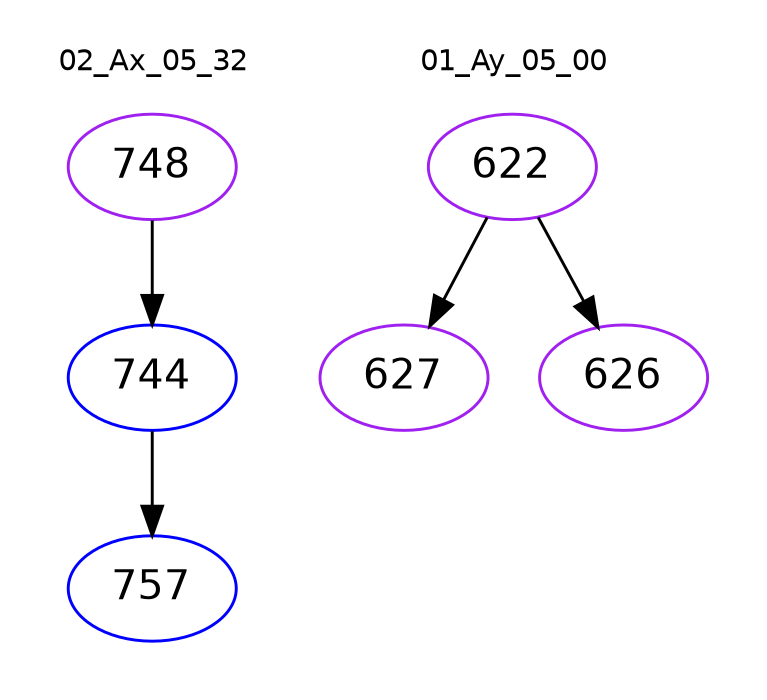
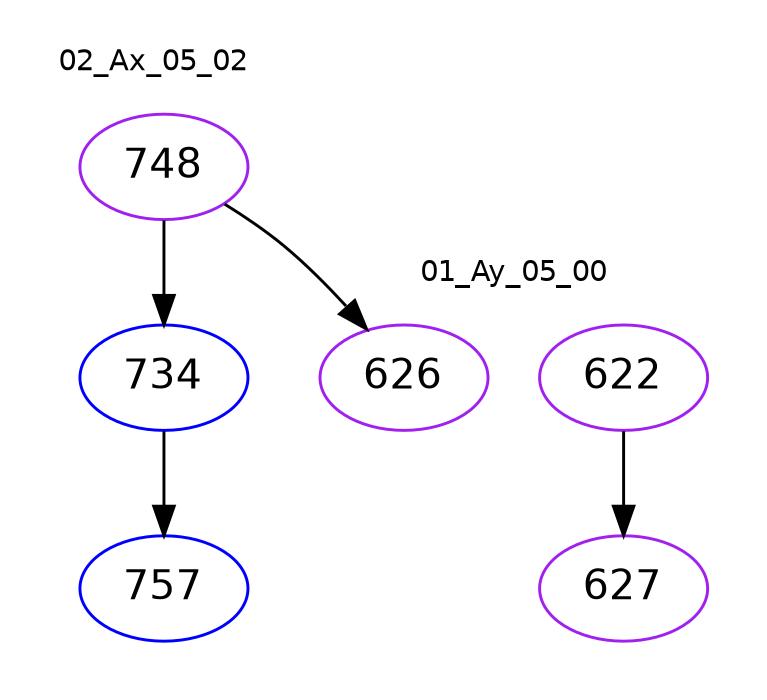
(154, 63) -> (154, 63)
(561, 259) -> (316, 275)
(152, 378) -> (164, 378)
